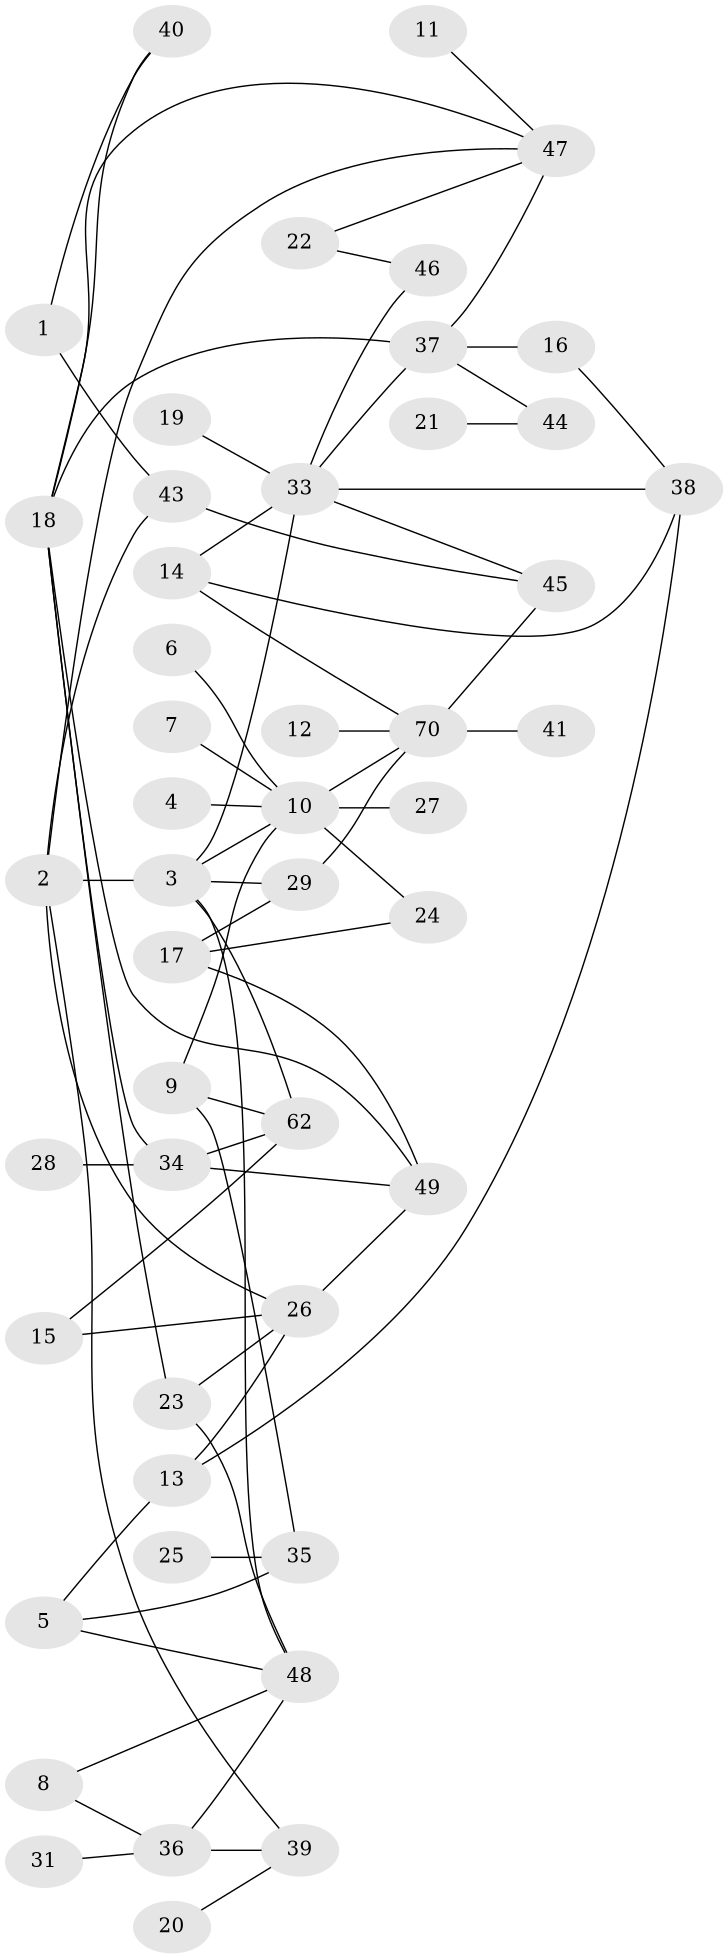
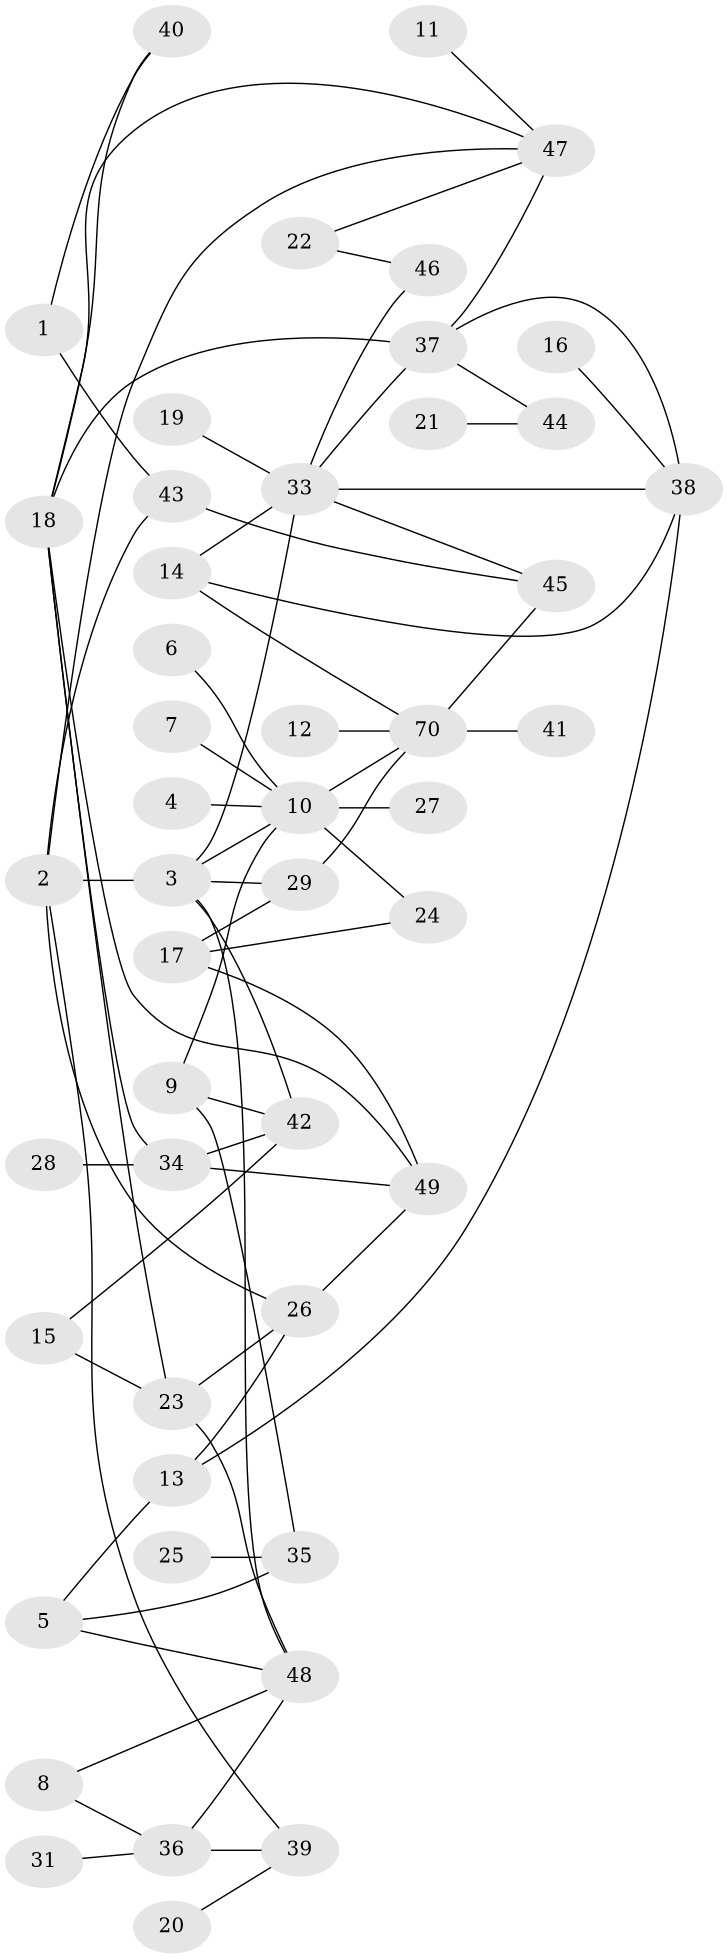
(492, 347) -> (608, 319)
(300, 1124) -> (300, 1124)
(172, 1325) -> (108, 1371)
